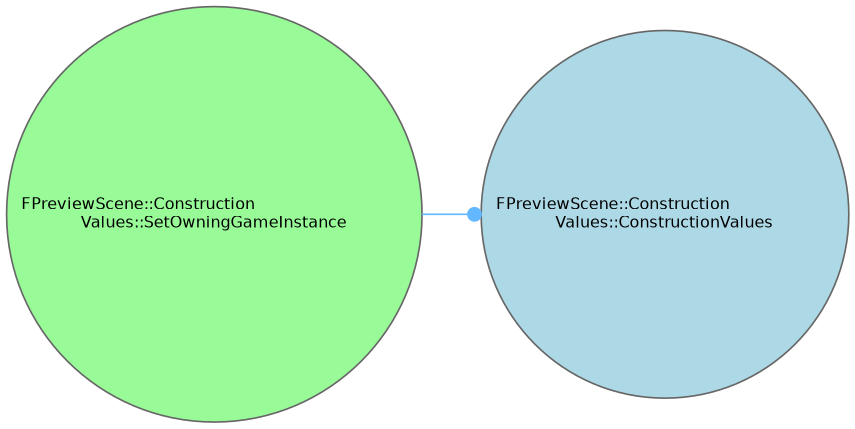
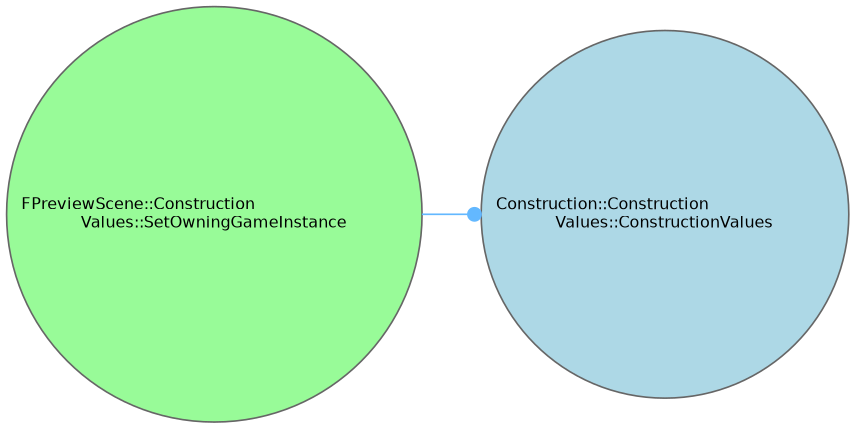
(665, 214) -> (665, 214)
